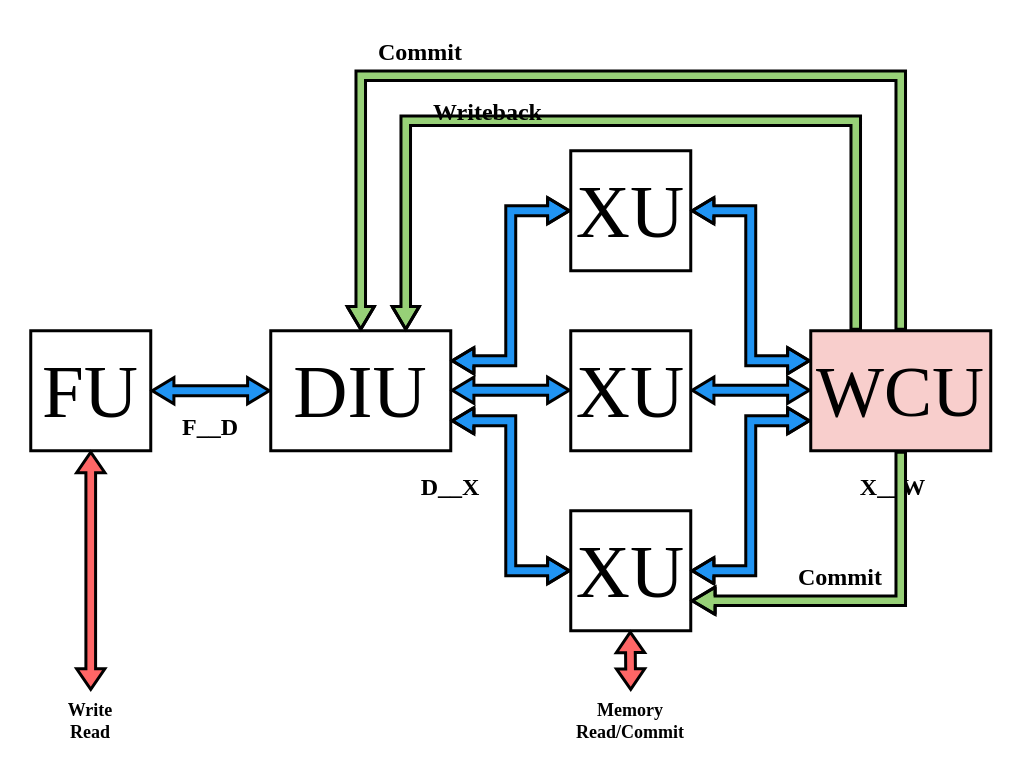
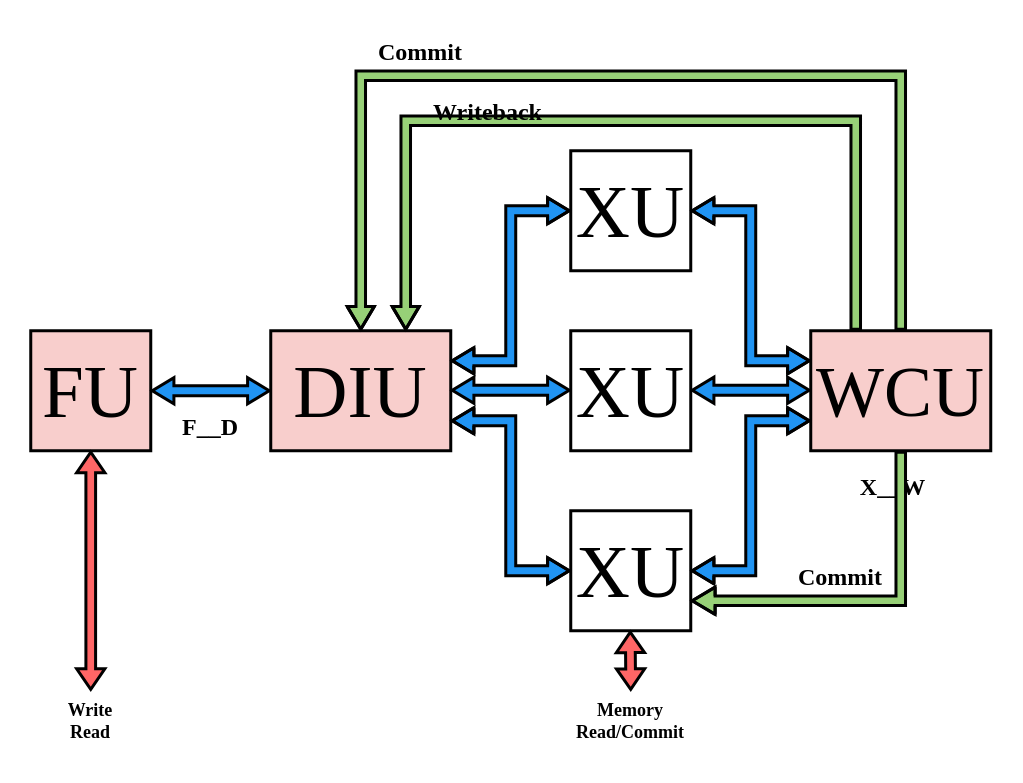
(91, 391) -> (91, 391)
(361, 391) -> (361, 391)
(451, 488) -> none
